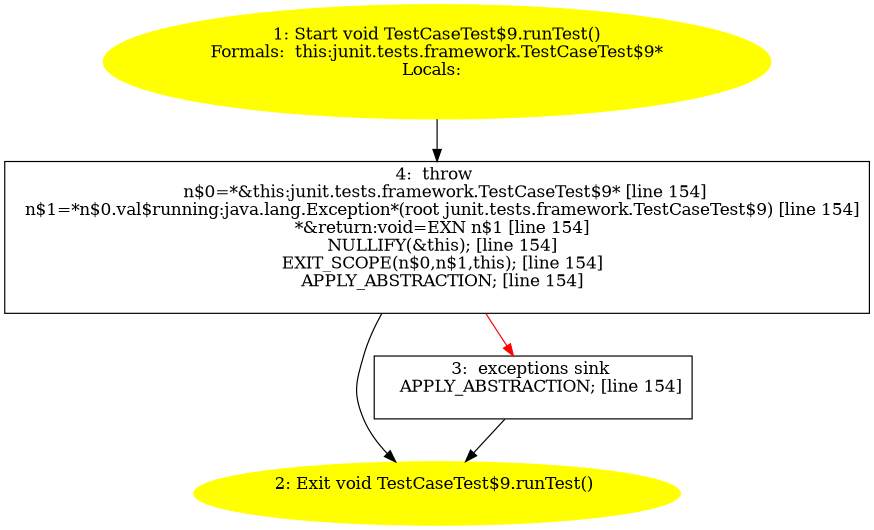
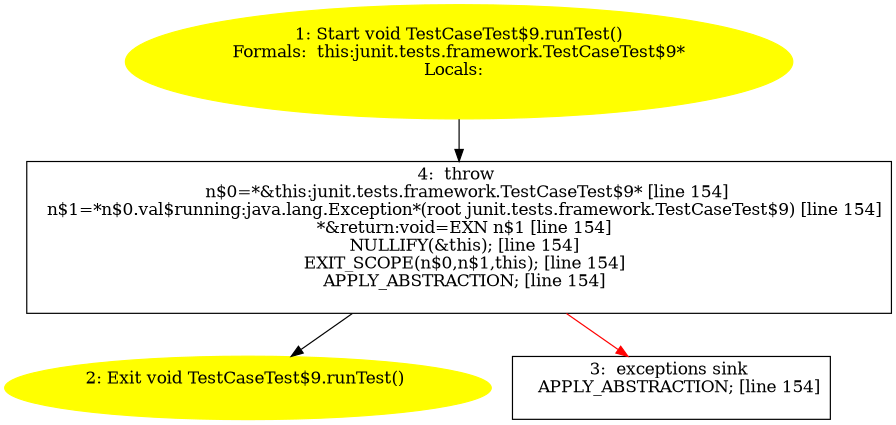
(489, 436) -> none
